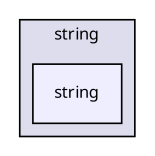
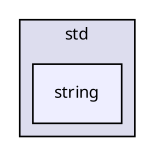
(77, 35) -> (77, 35)
